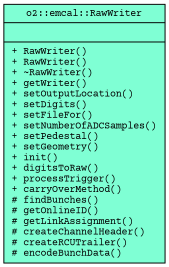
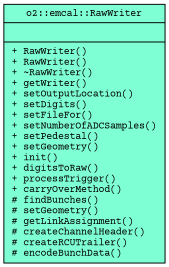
(56, 210) -> (56, 210)
